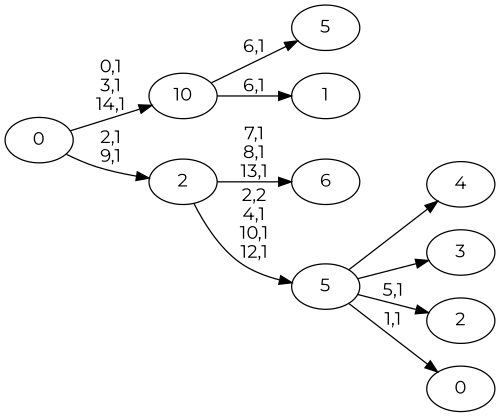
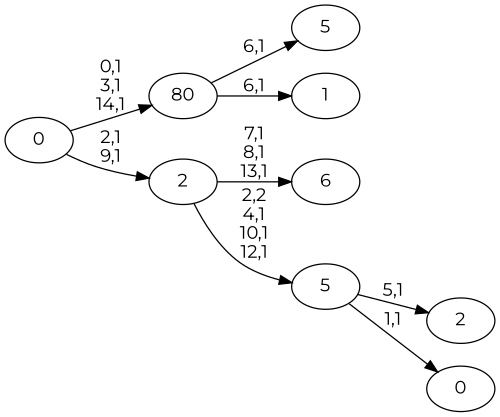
(183, 96) -> (183, 96)
(461, 184) -> none
(461, 253) -> none
